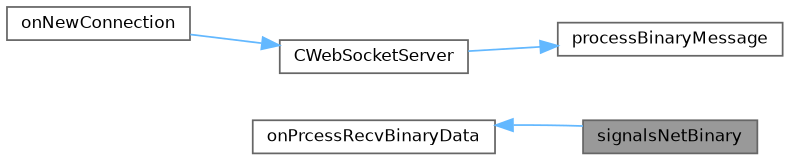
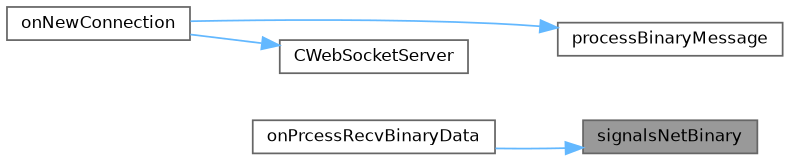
(504, 49) -> (365, 20)
(548, 125) -> (530, 149)
